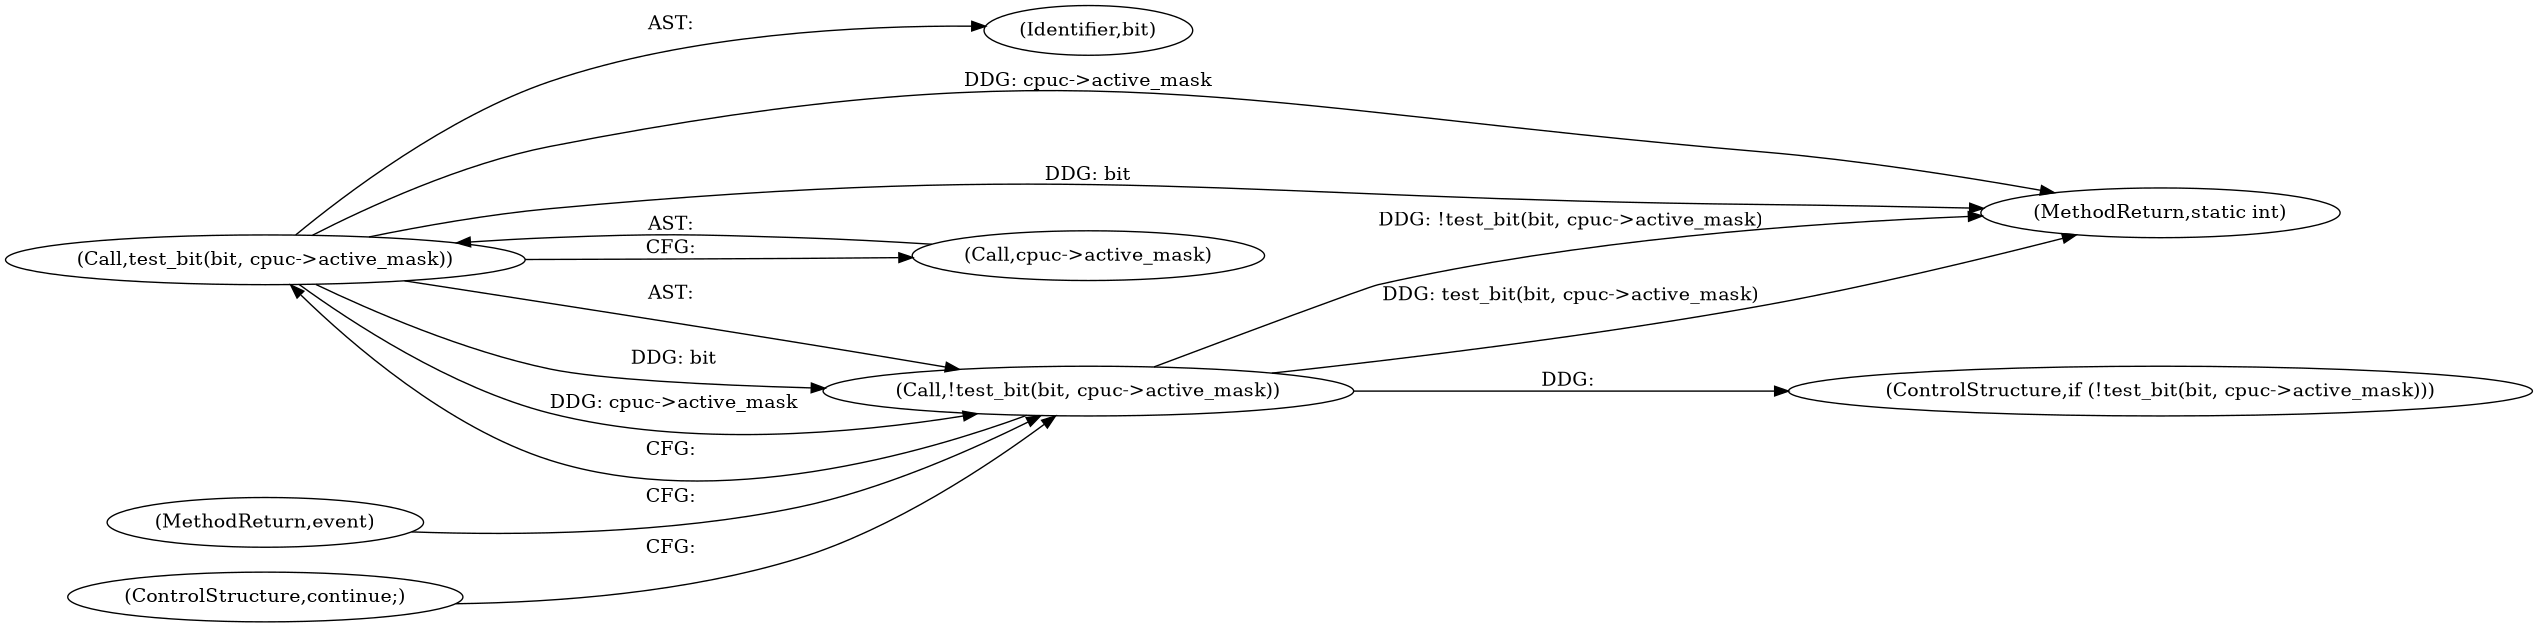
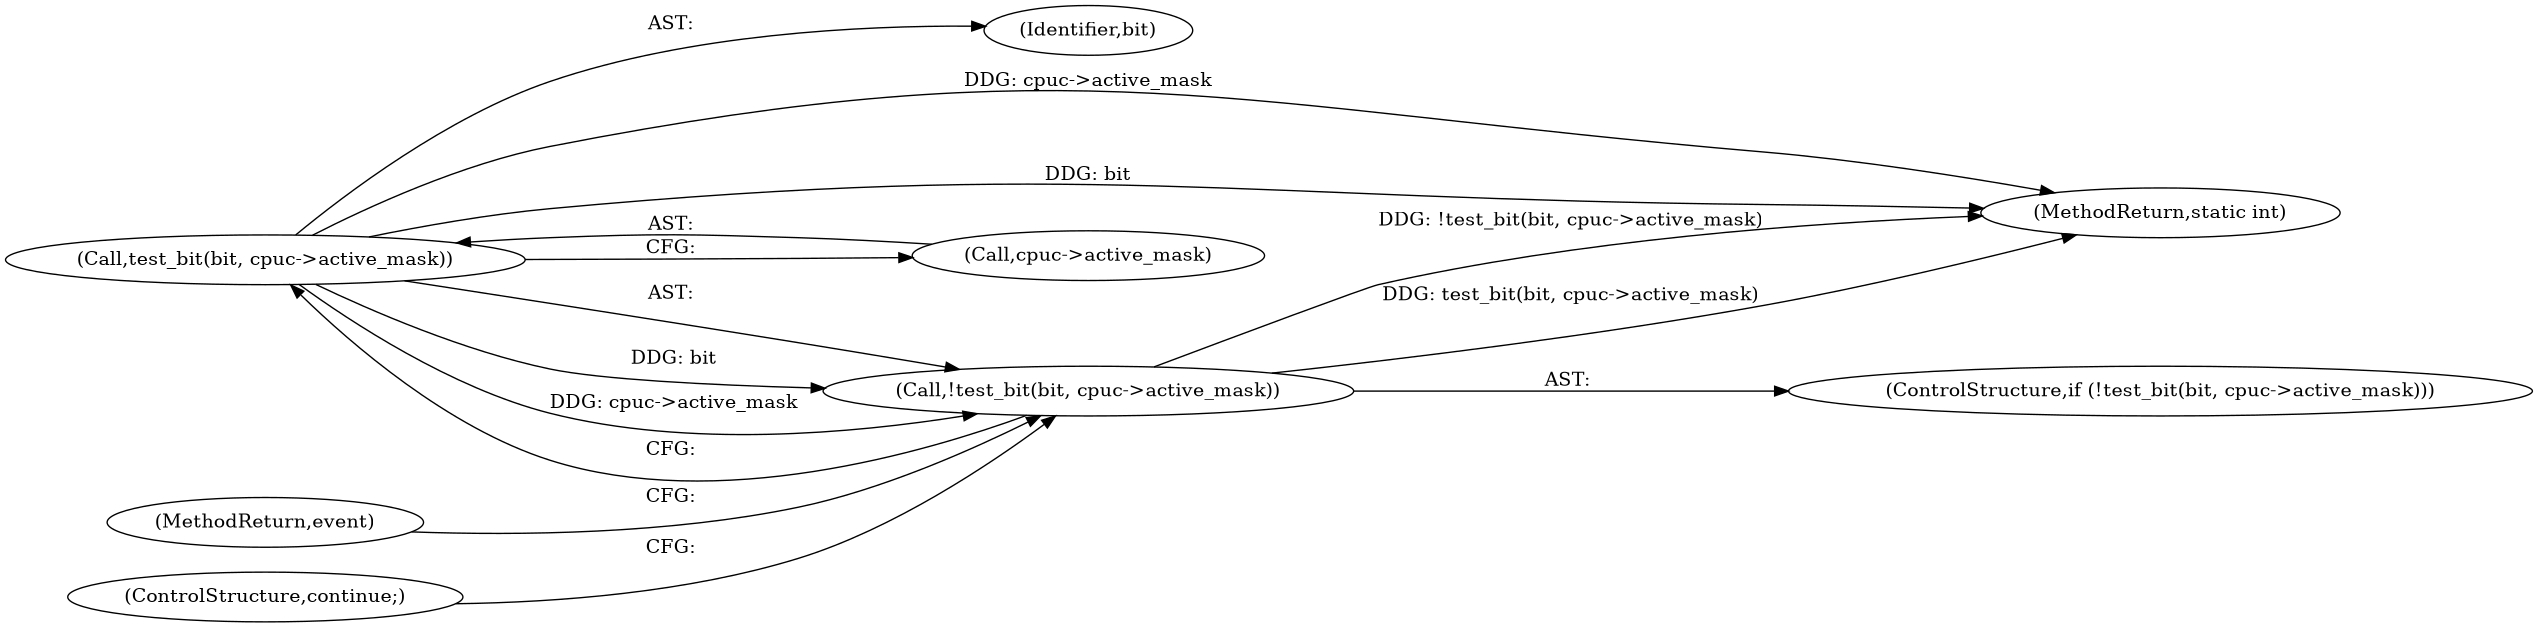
(1571, 381) -> (1571, 381)
